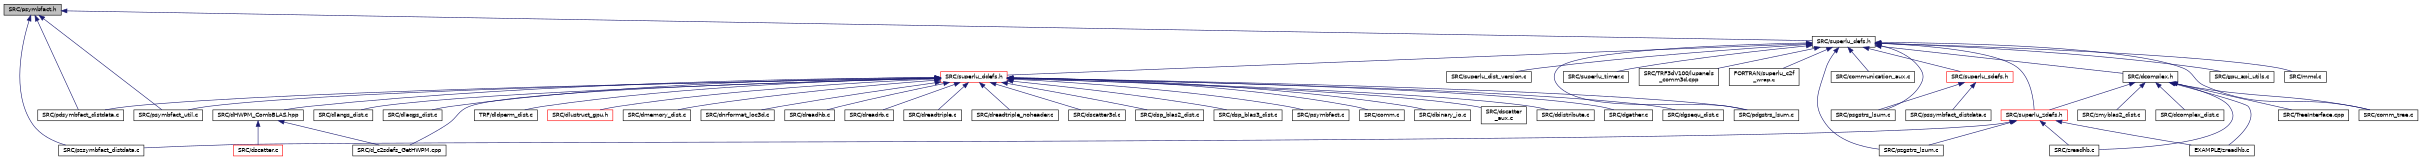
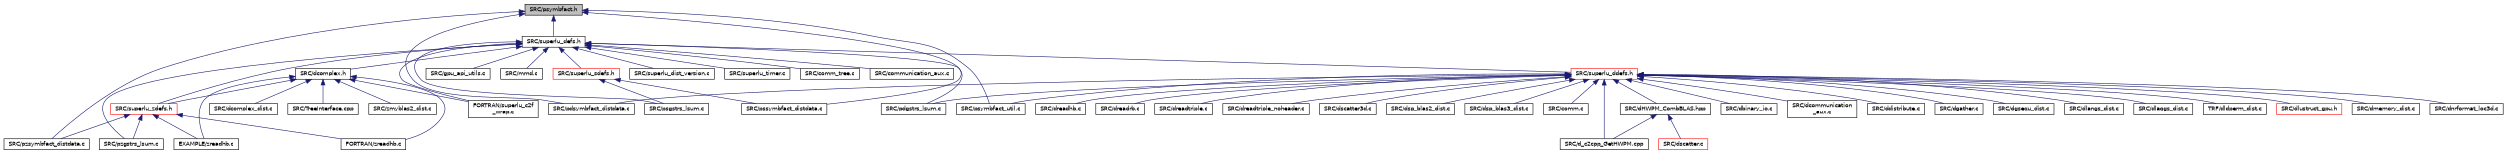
none -> (849, 39)
(1679, 77) -> none
(2273, 96) -> (412, 91)
(1321, 115) -> none
(1504, 115) -> (1822, 109)
(399, 150) -> (1604, 144)
(2074, 150) -> (373, 144)
